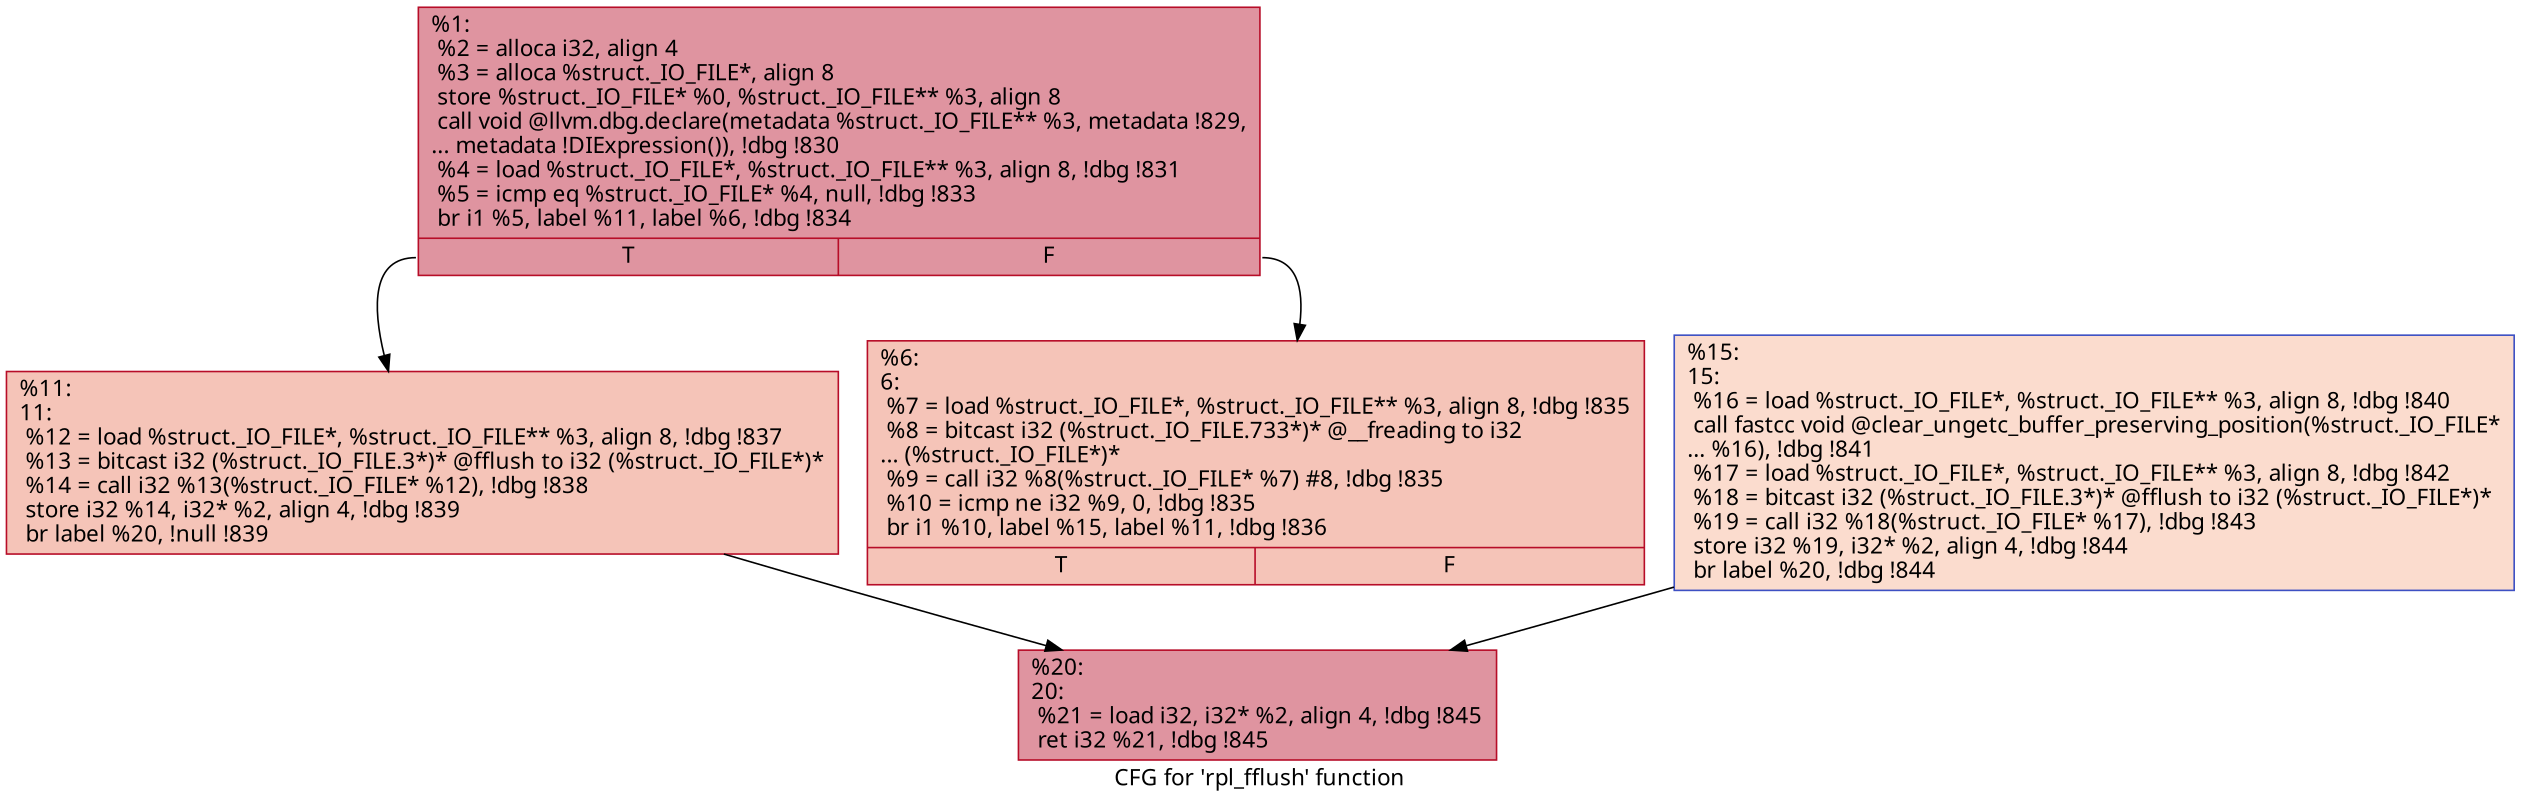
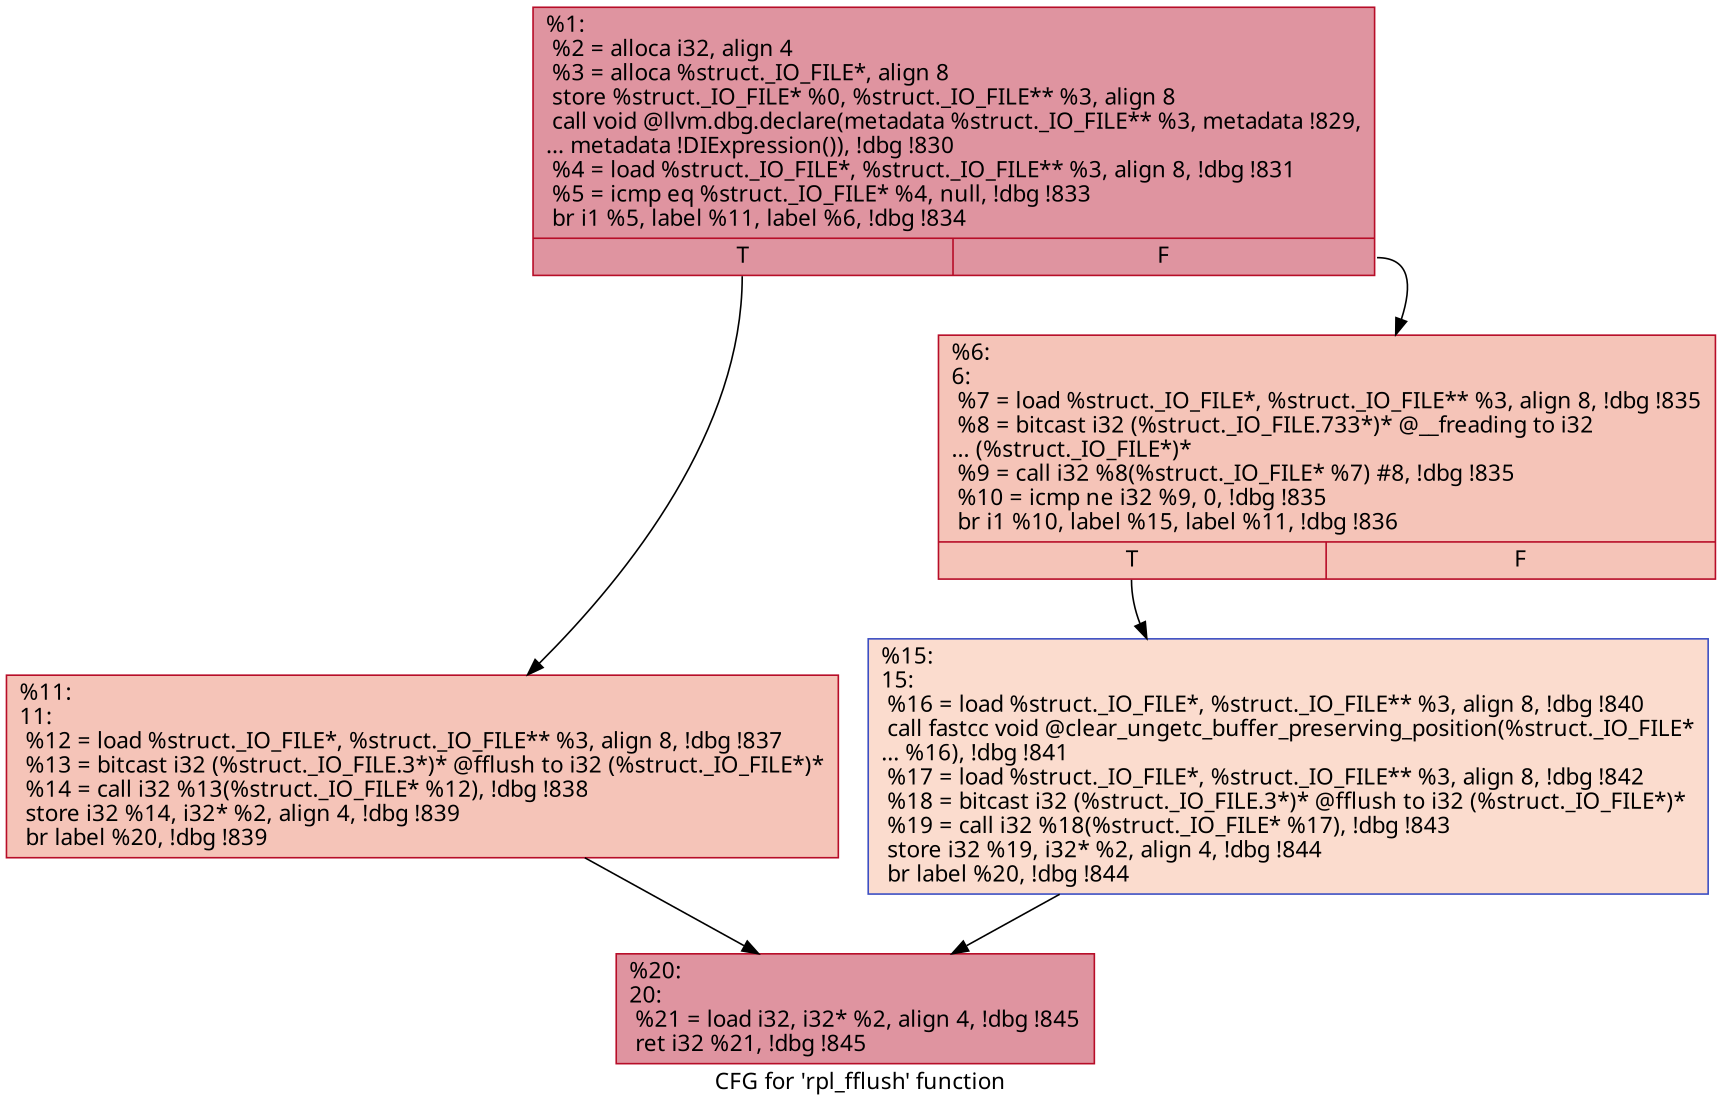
(145, 535) -> (144, 838)
none -> (1134, 602)
